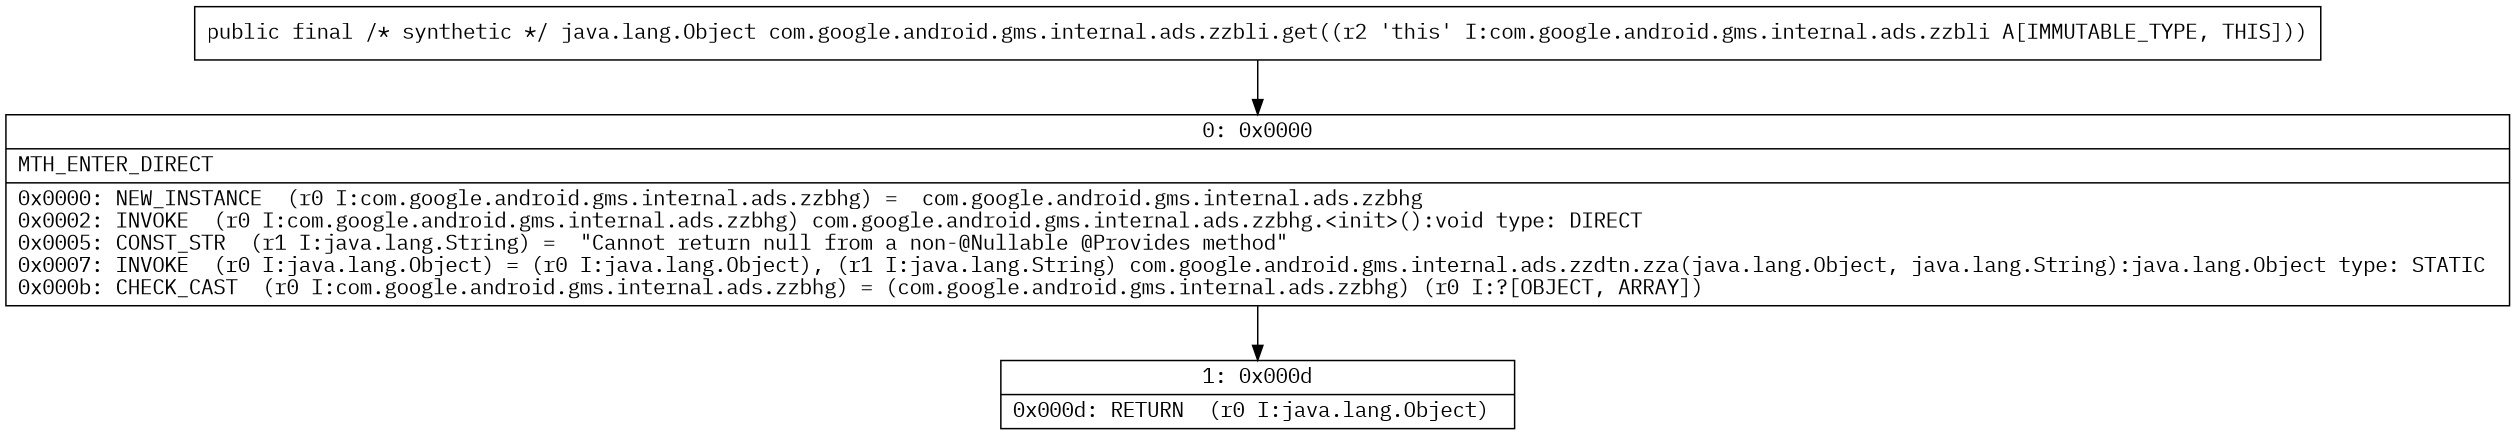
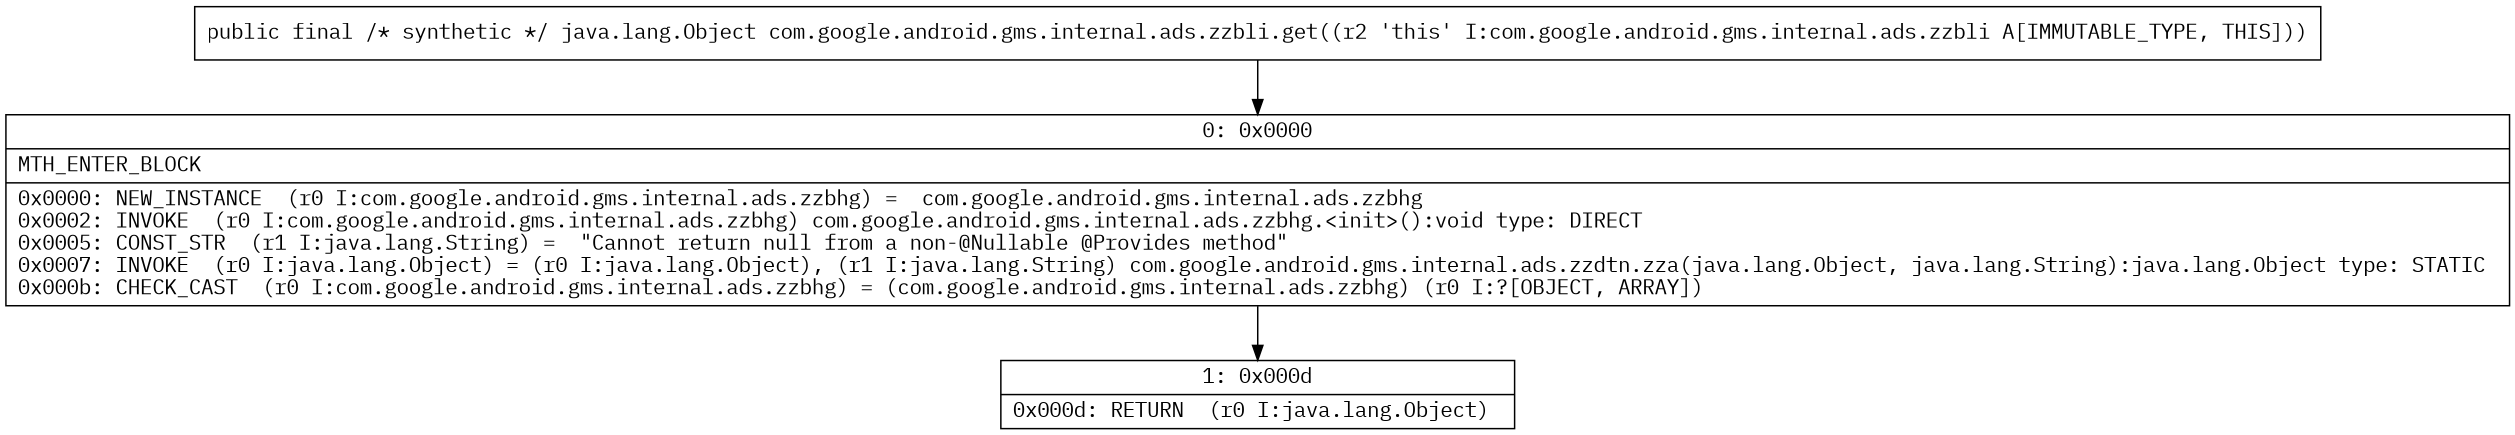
(116, 165) -> (110, 165)
